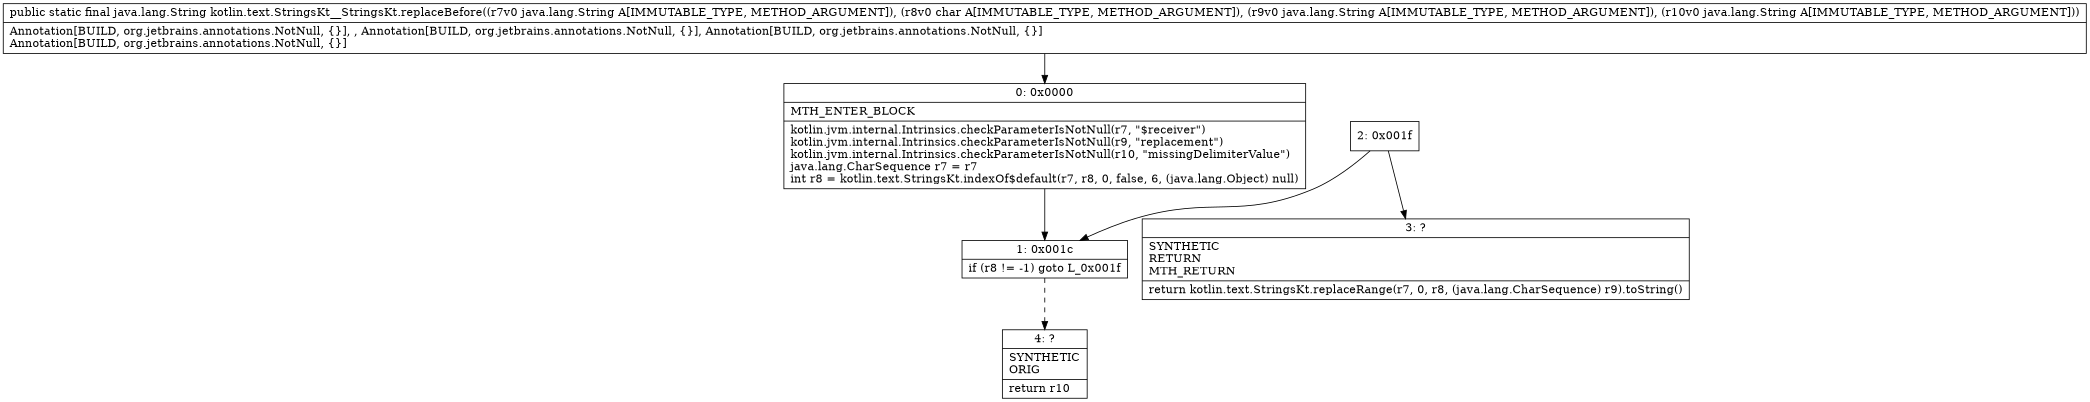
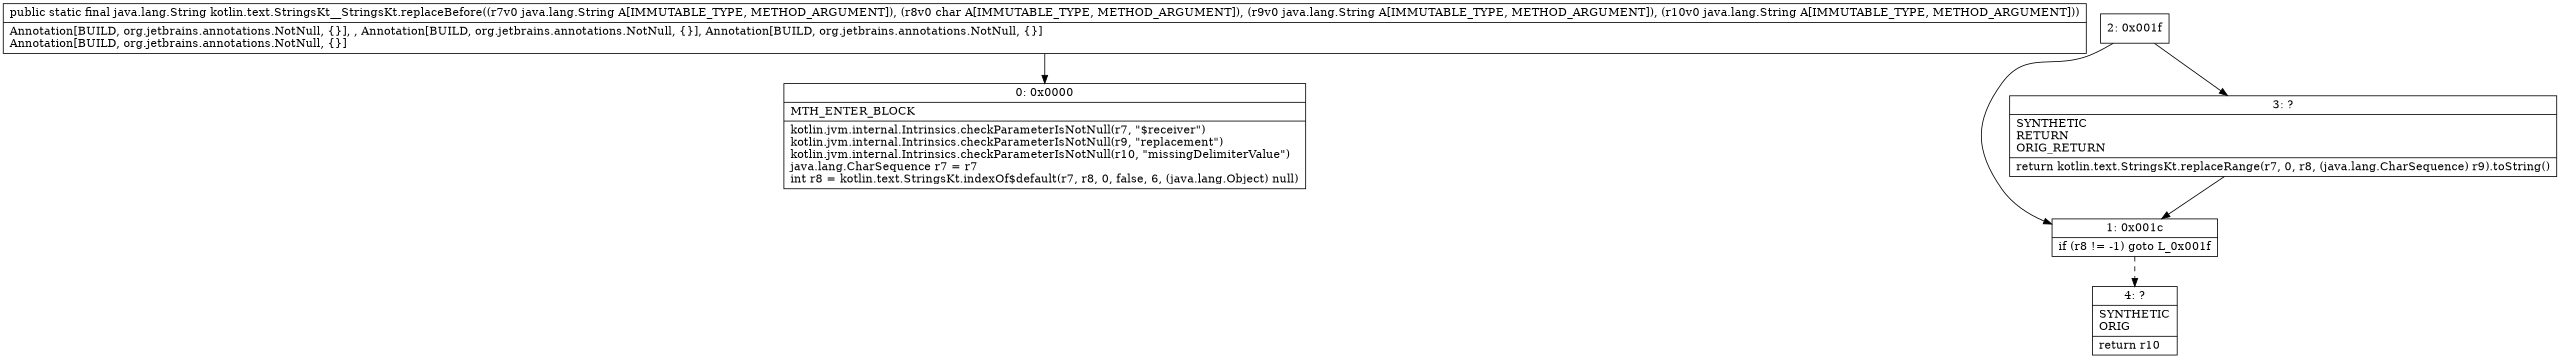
(1045, 210) -> (2196, 195)
(1192, 271) -> (2061, 148)
